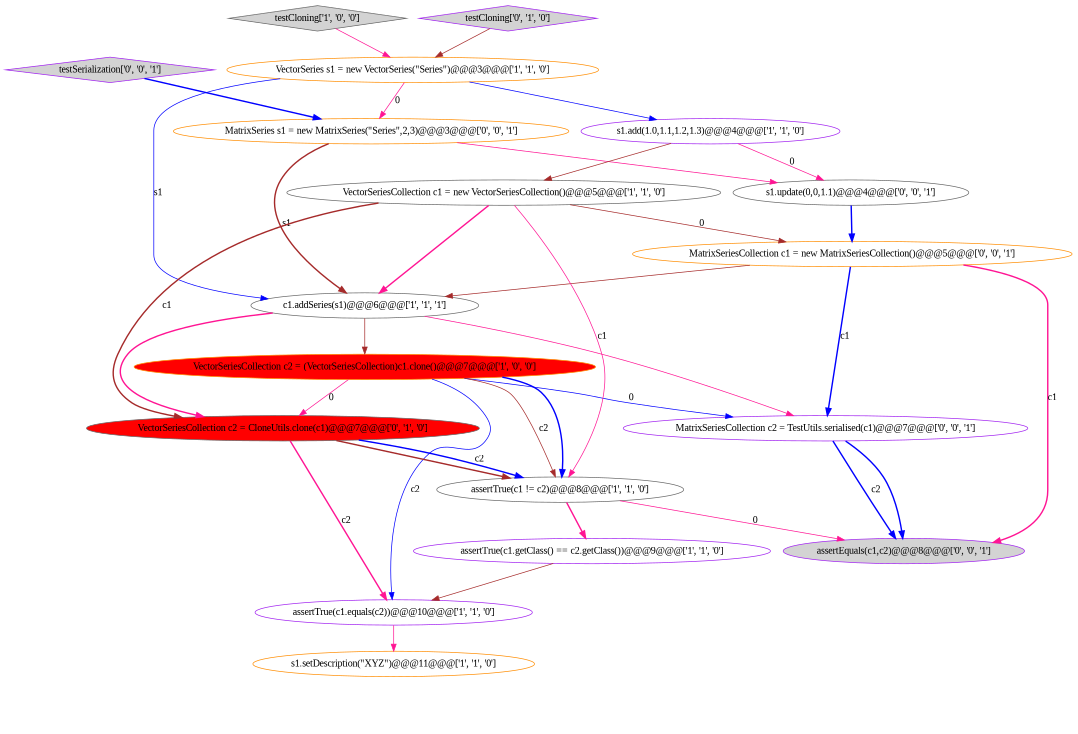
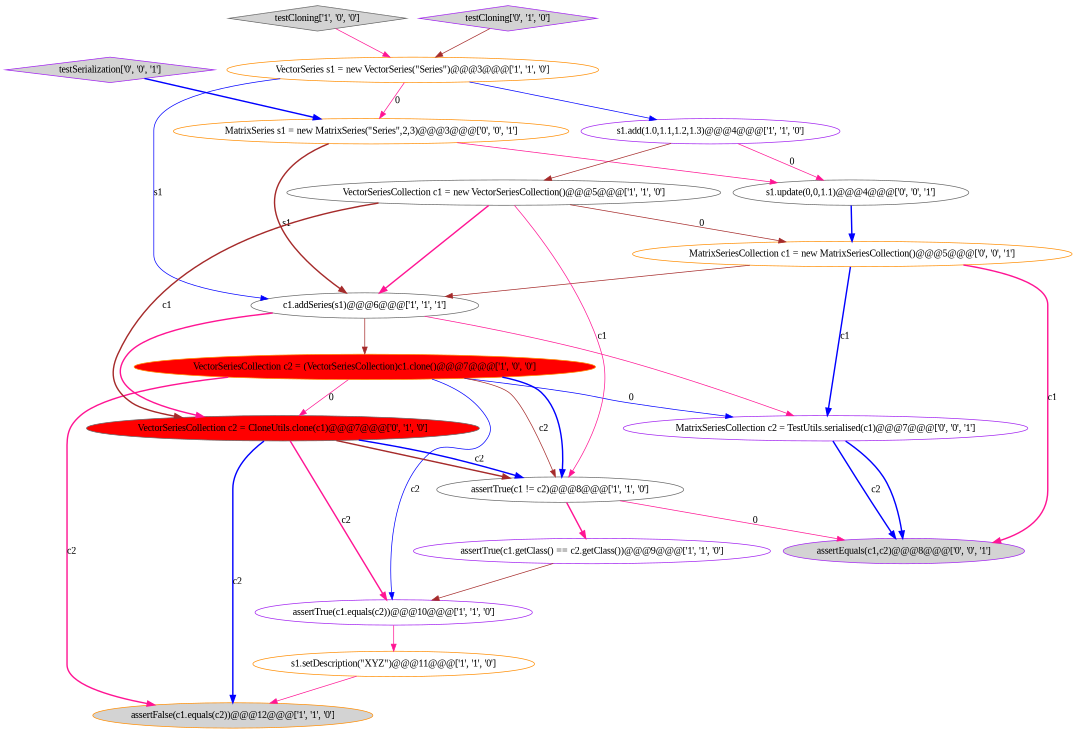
none -> (233, 715)
